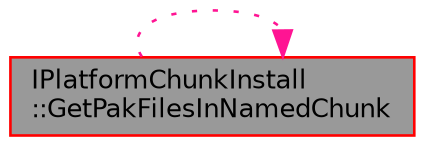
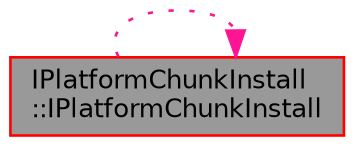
(212, 96) -> (177, 96)
